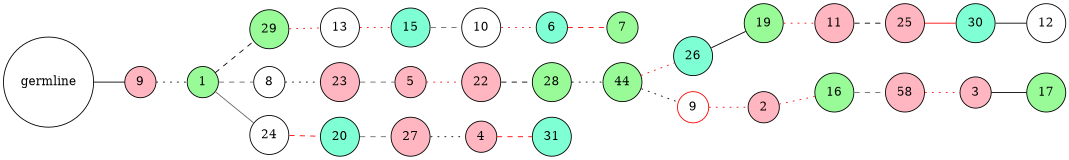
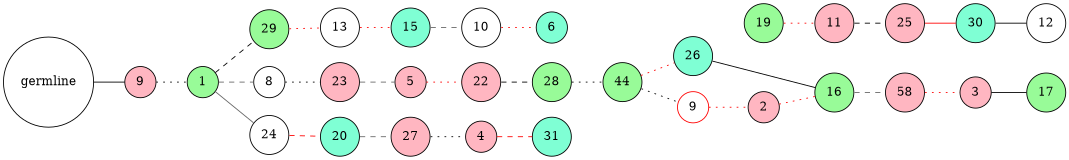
(622, 28) -> none
(729, 40) -> (764, 74)
